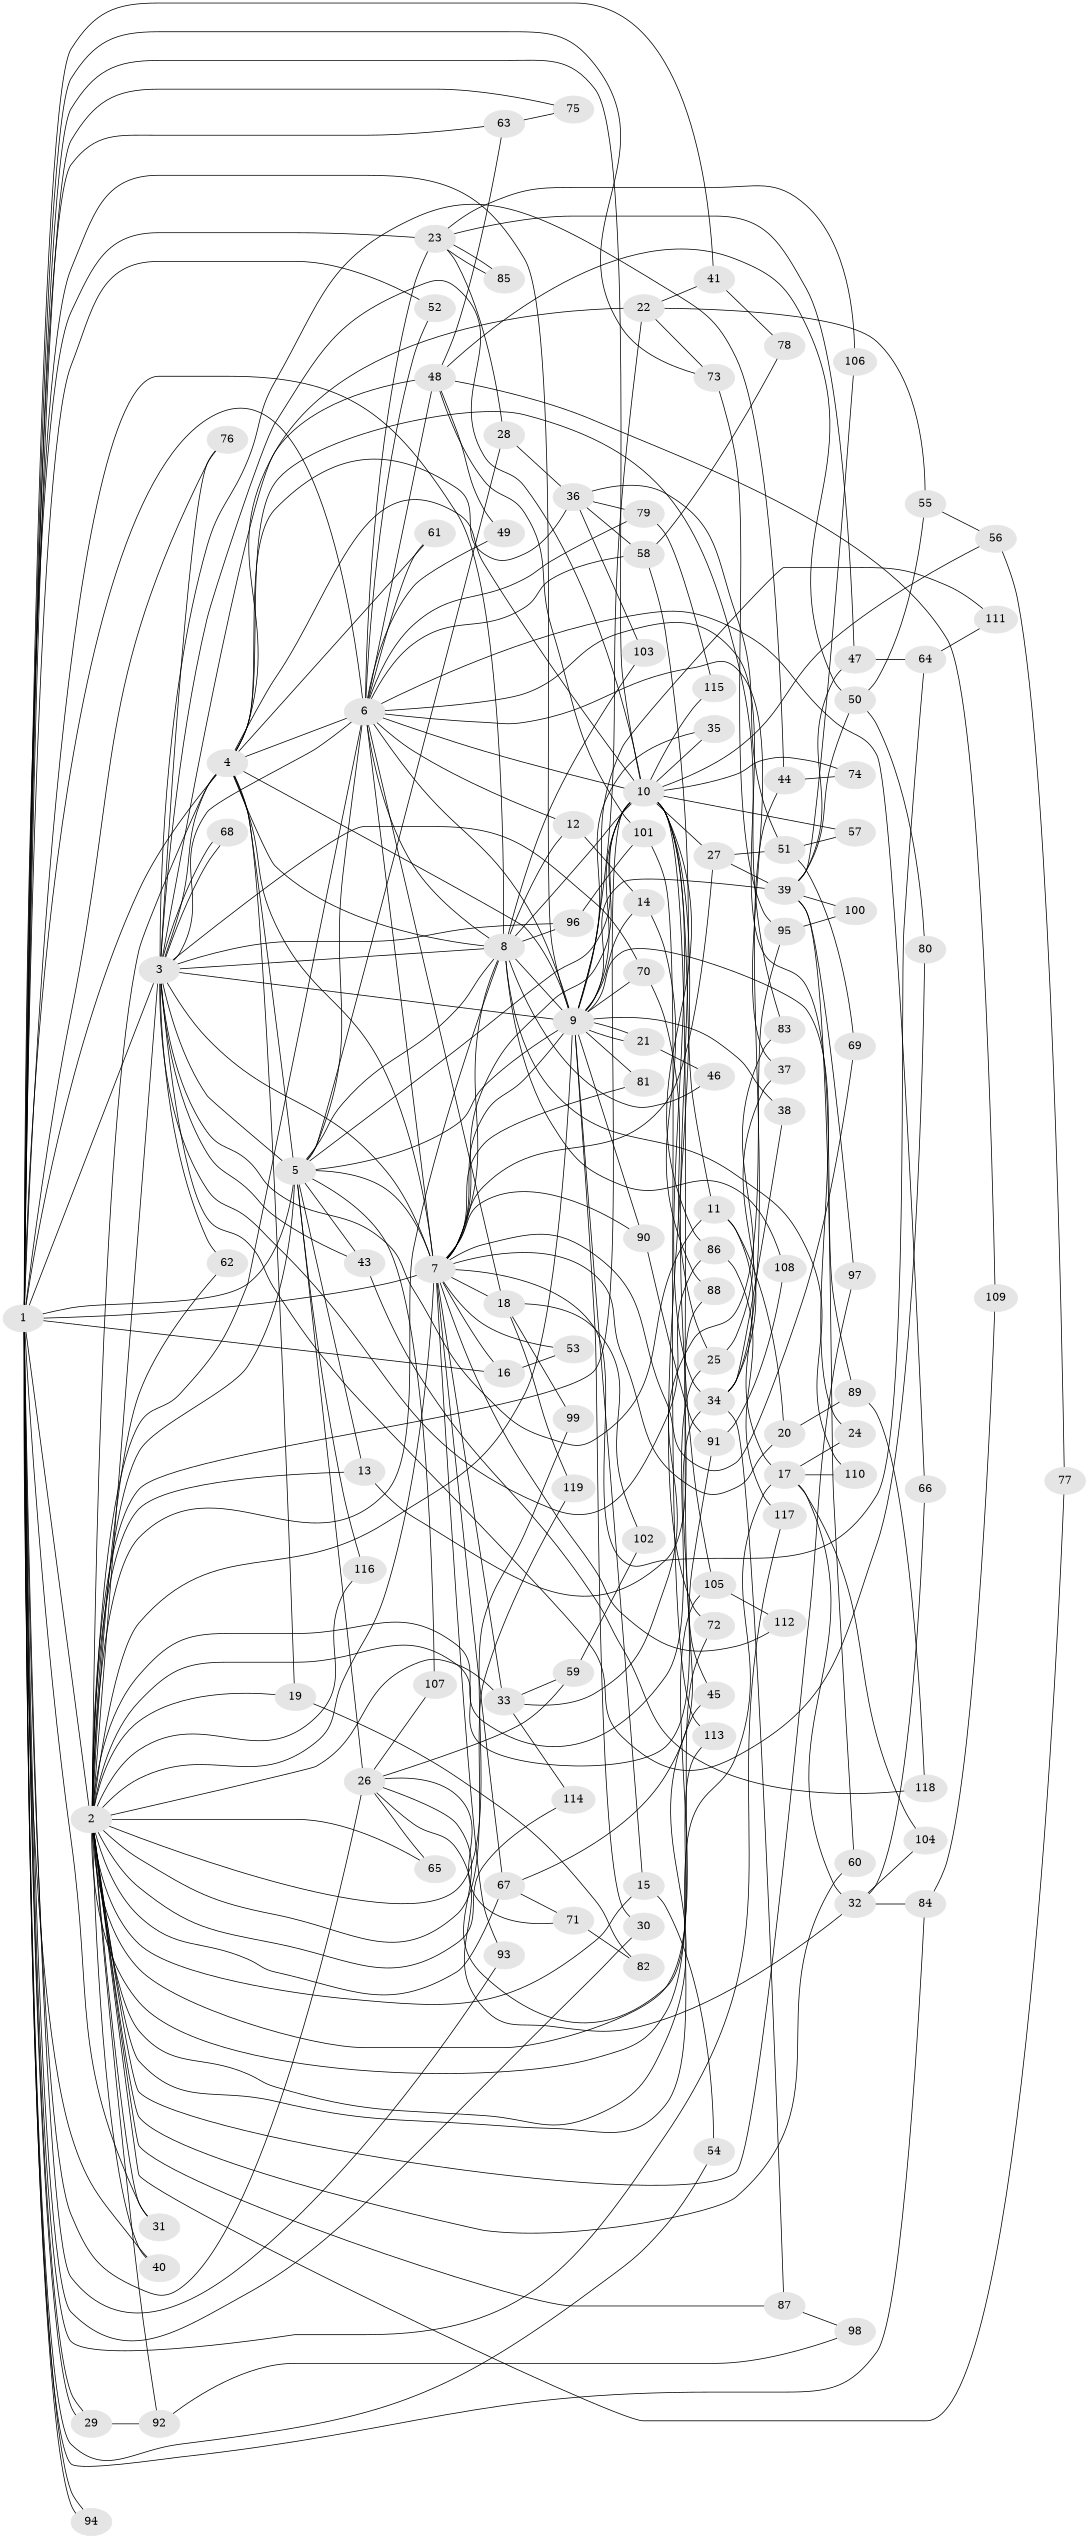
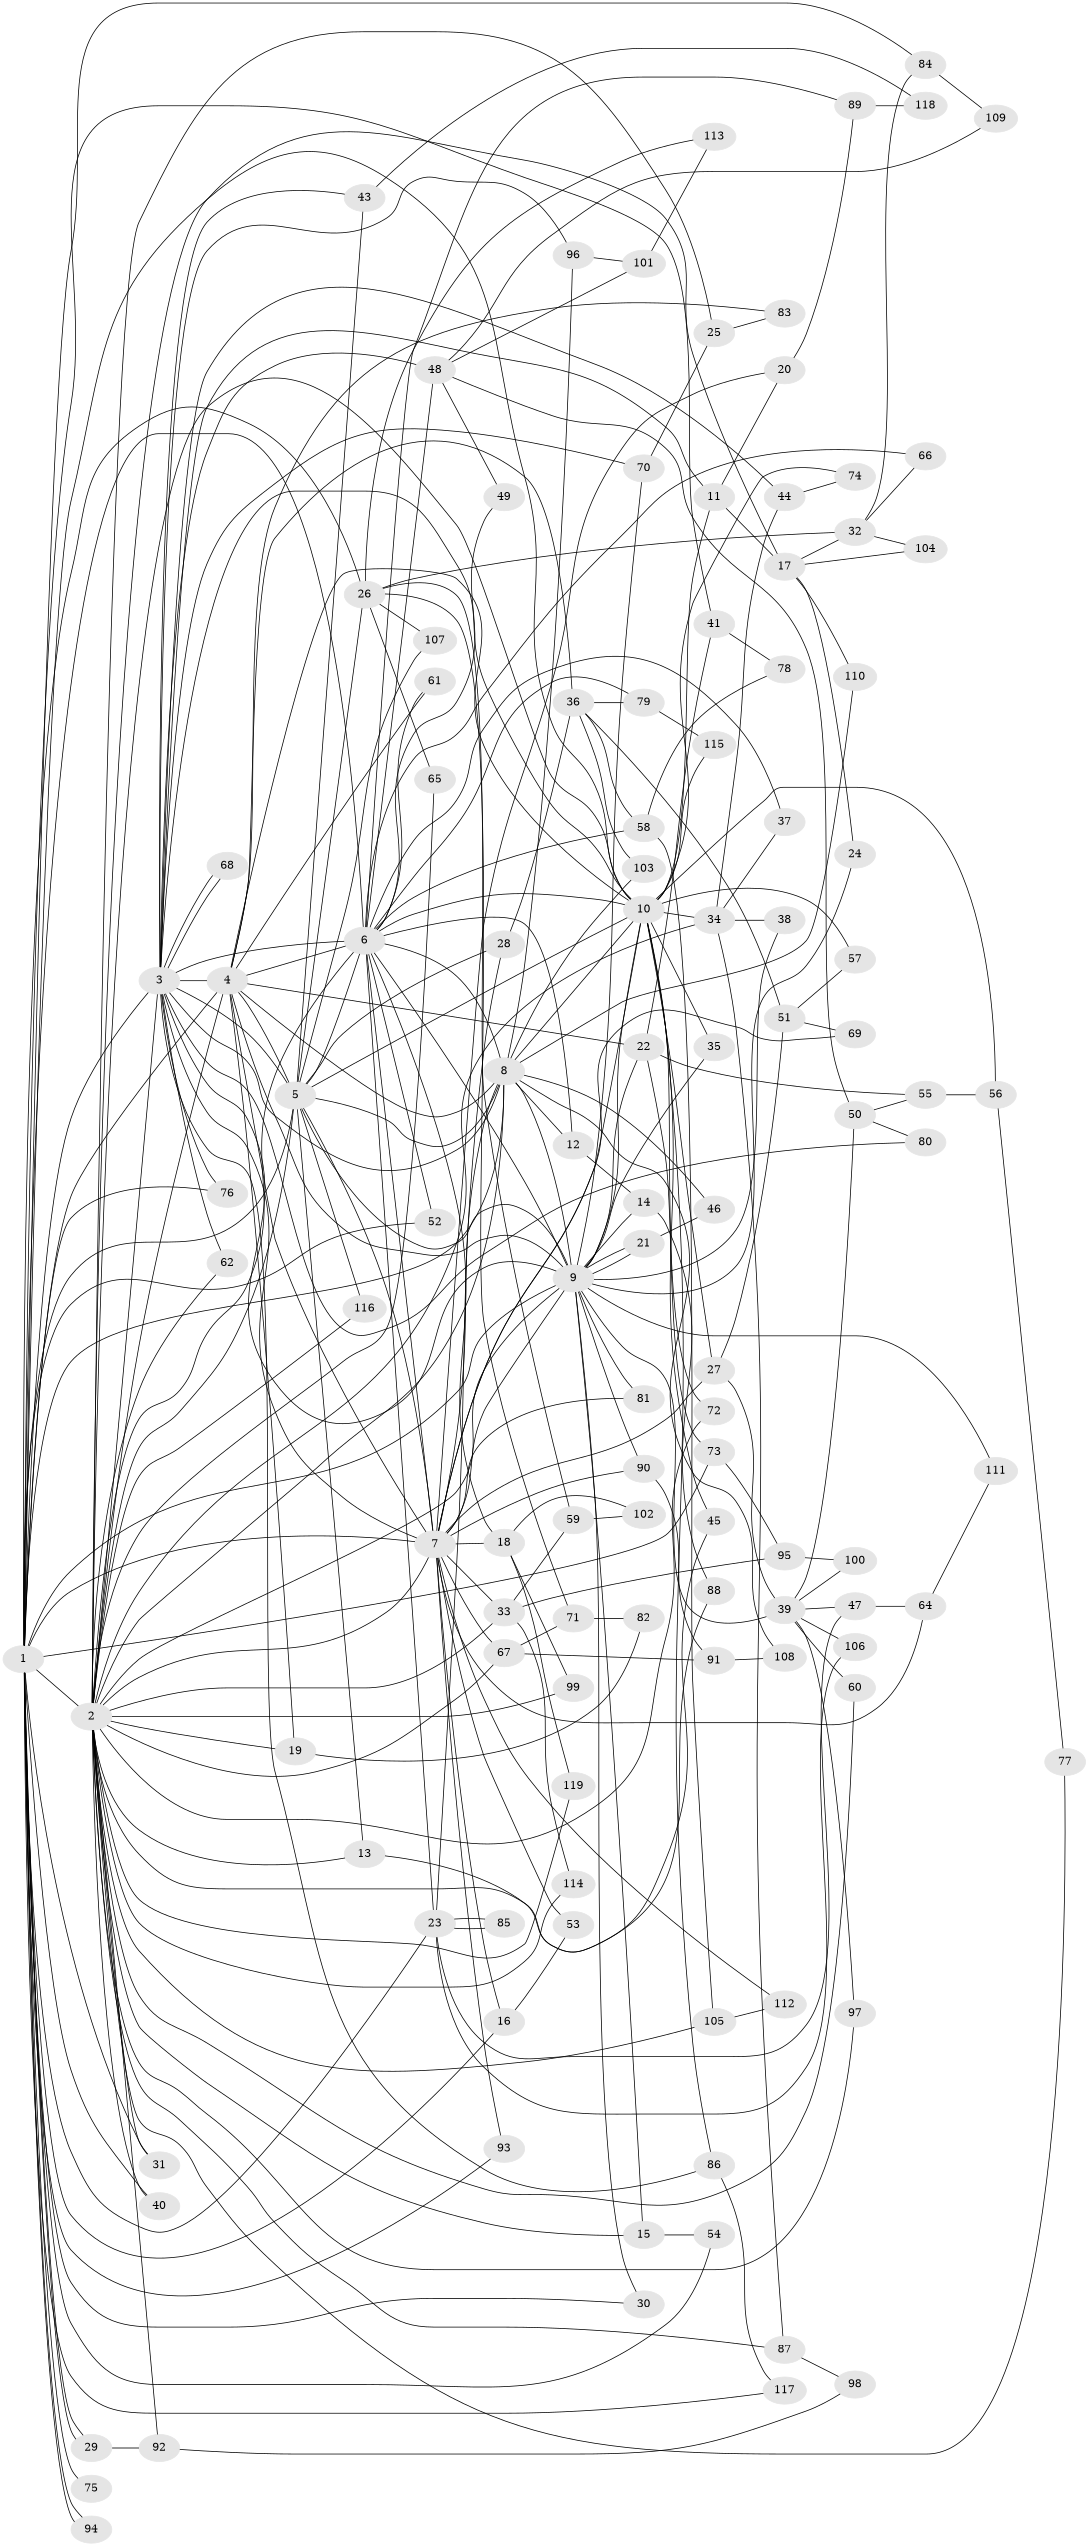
(504, 124) -> none
